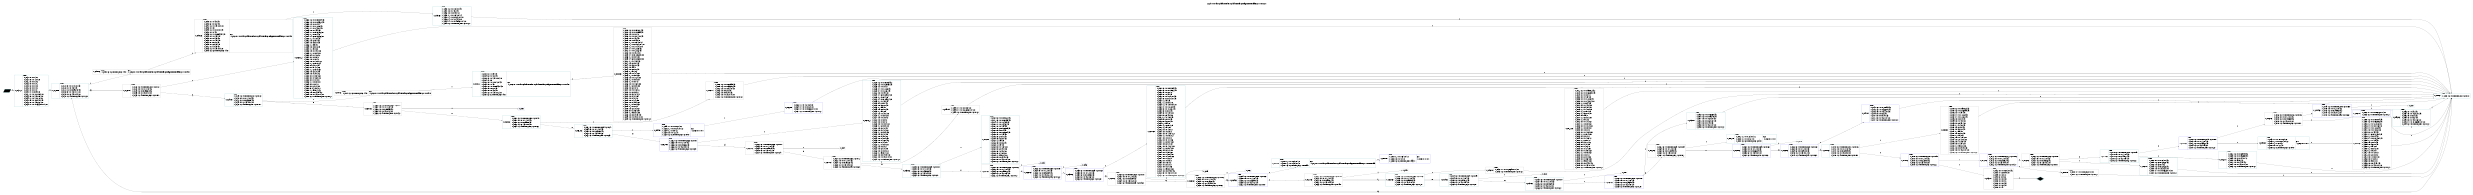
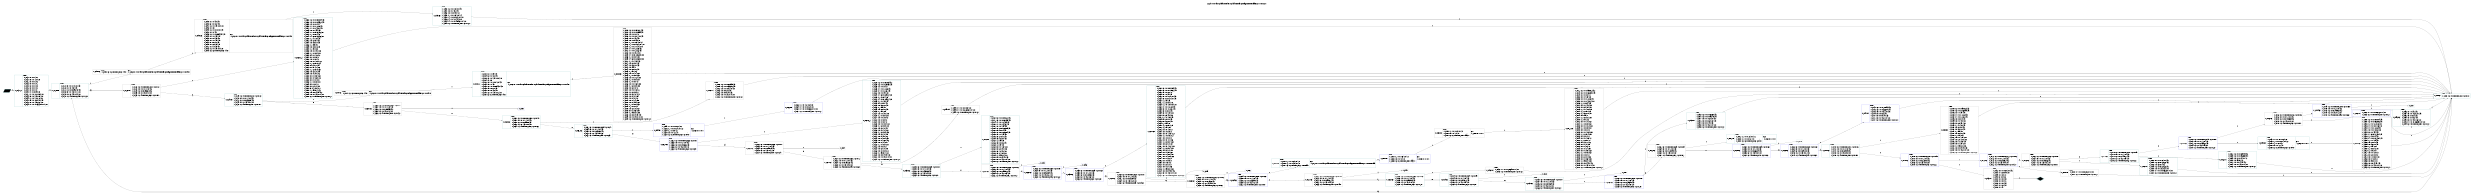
none -> (1459, 133)
